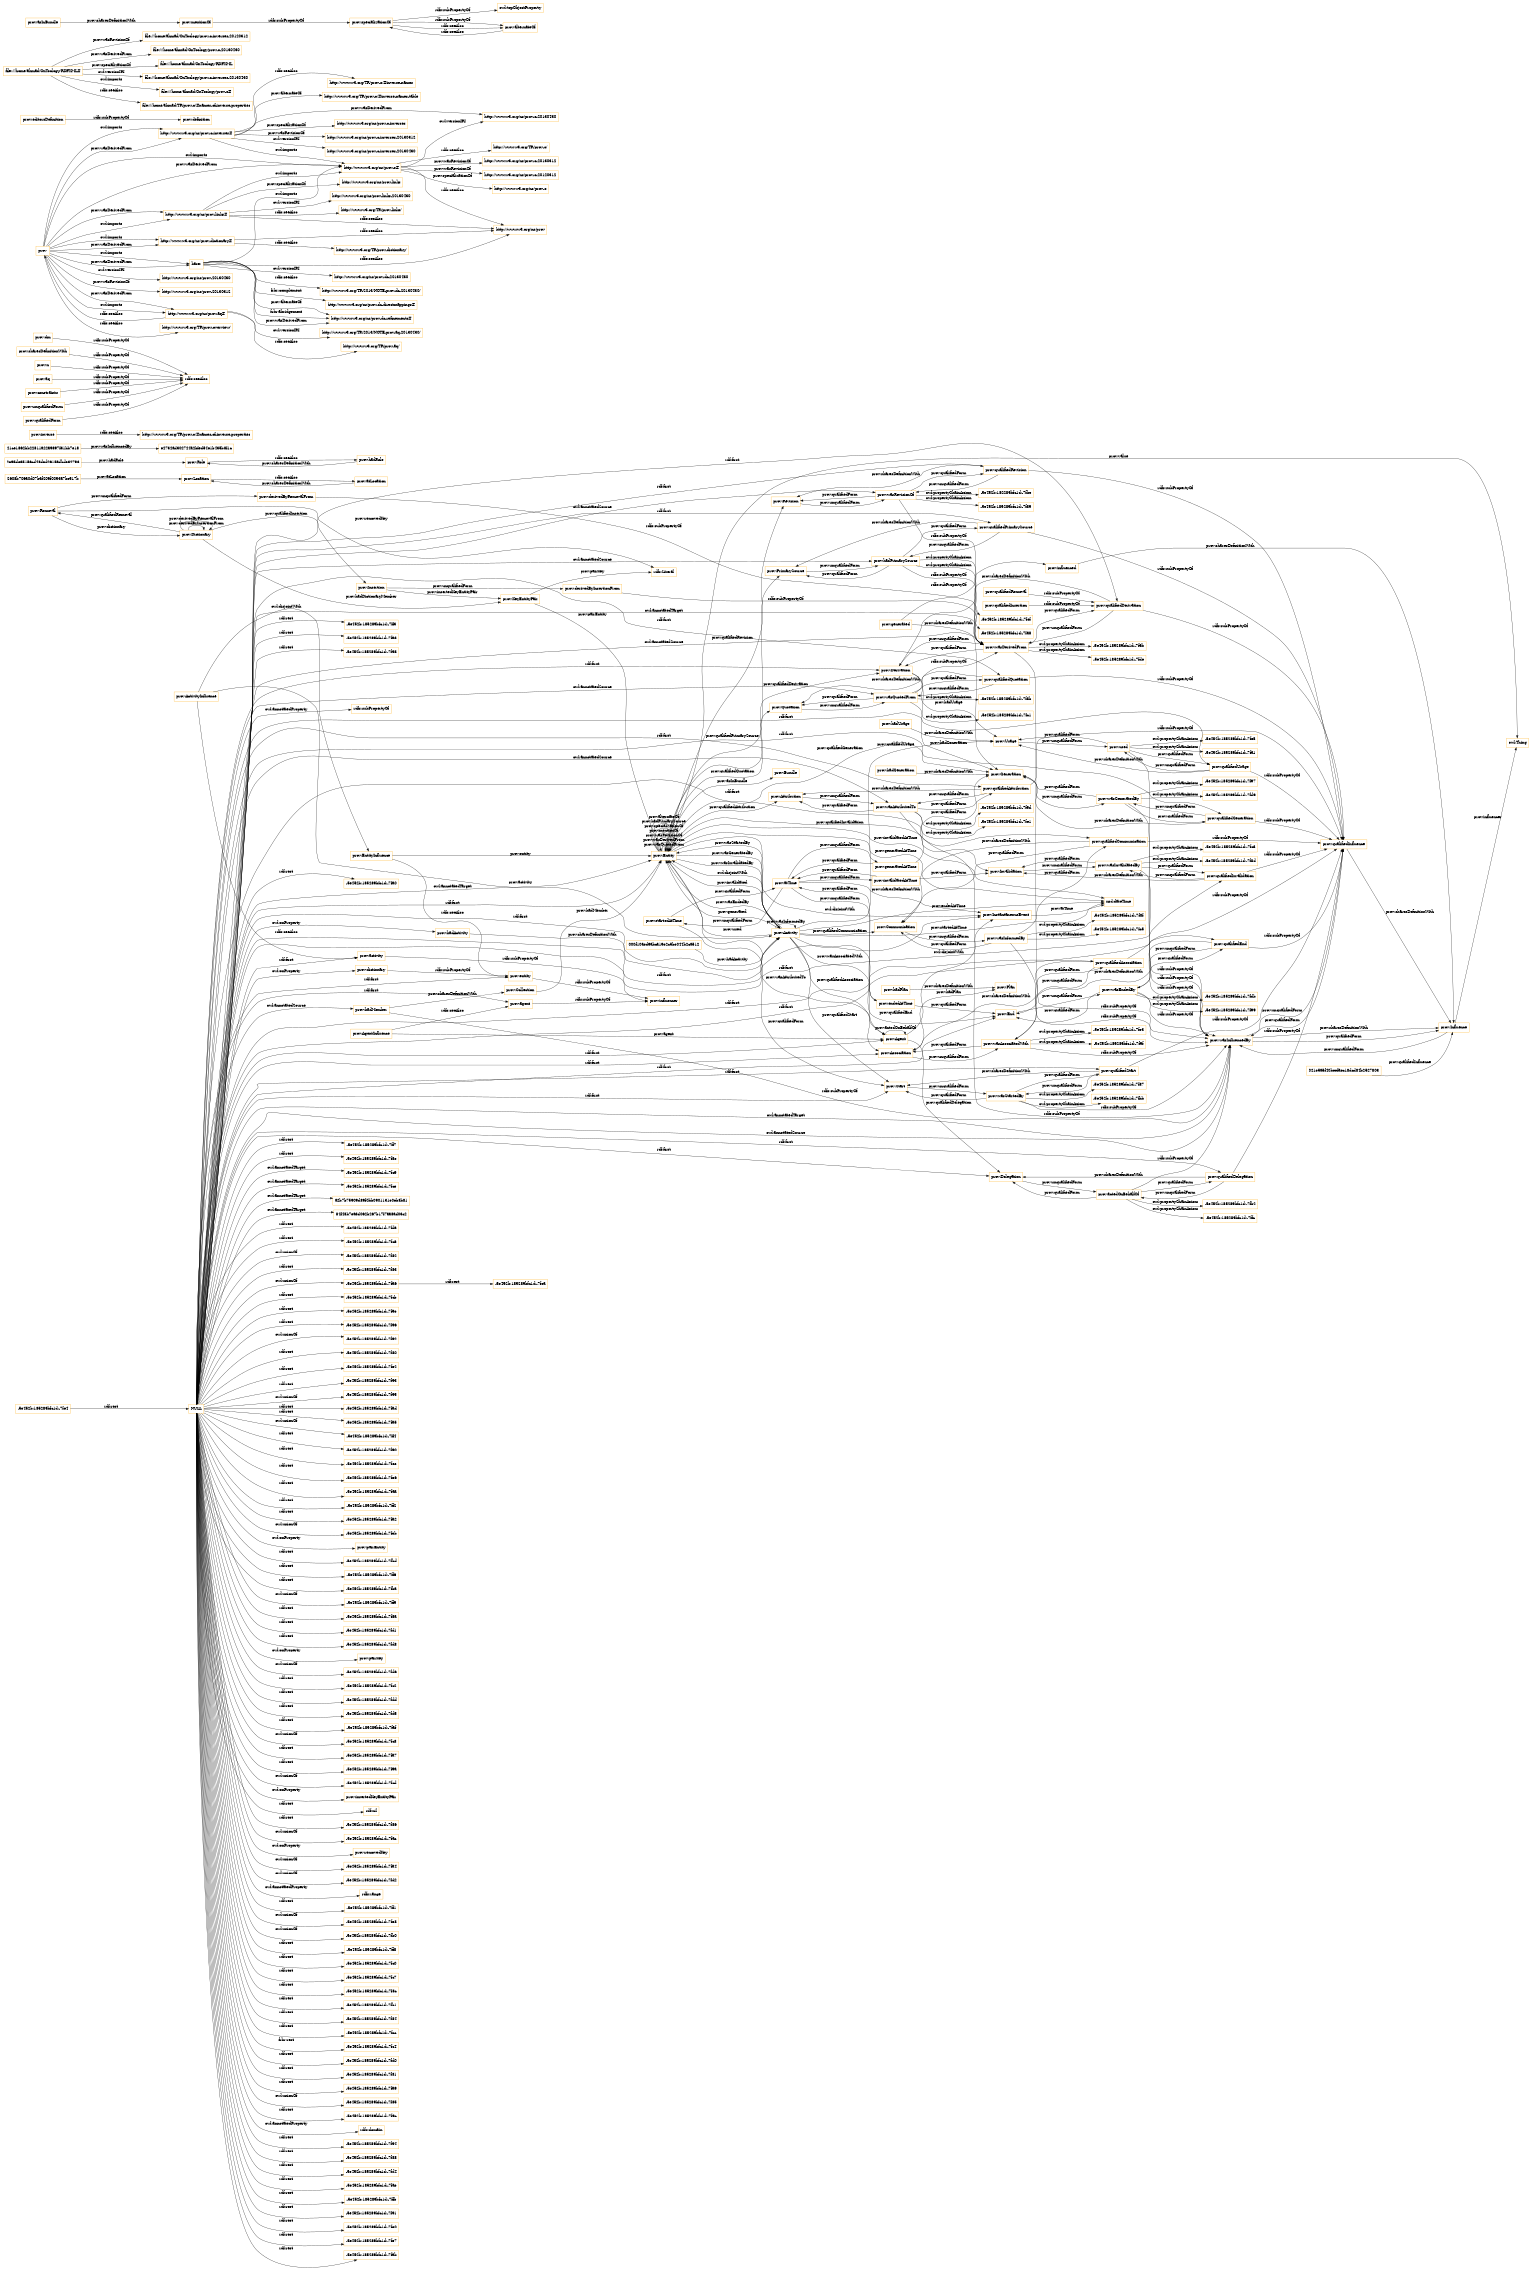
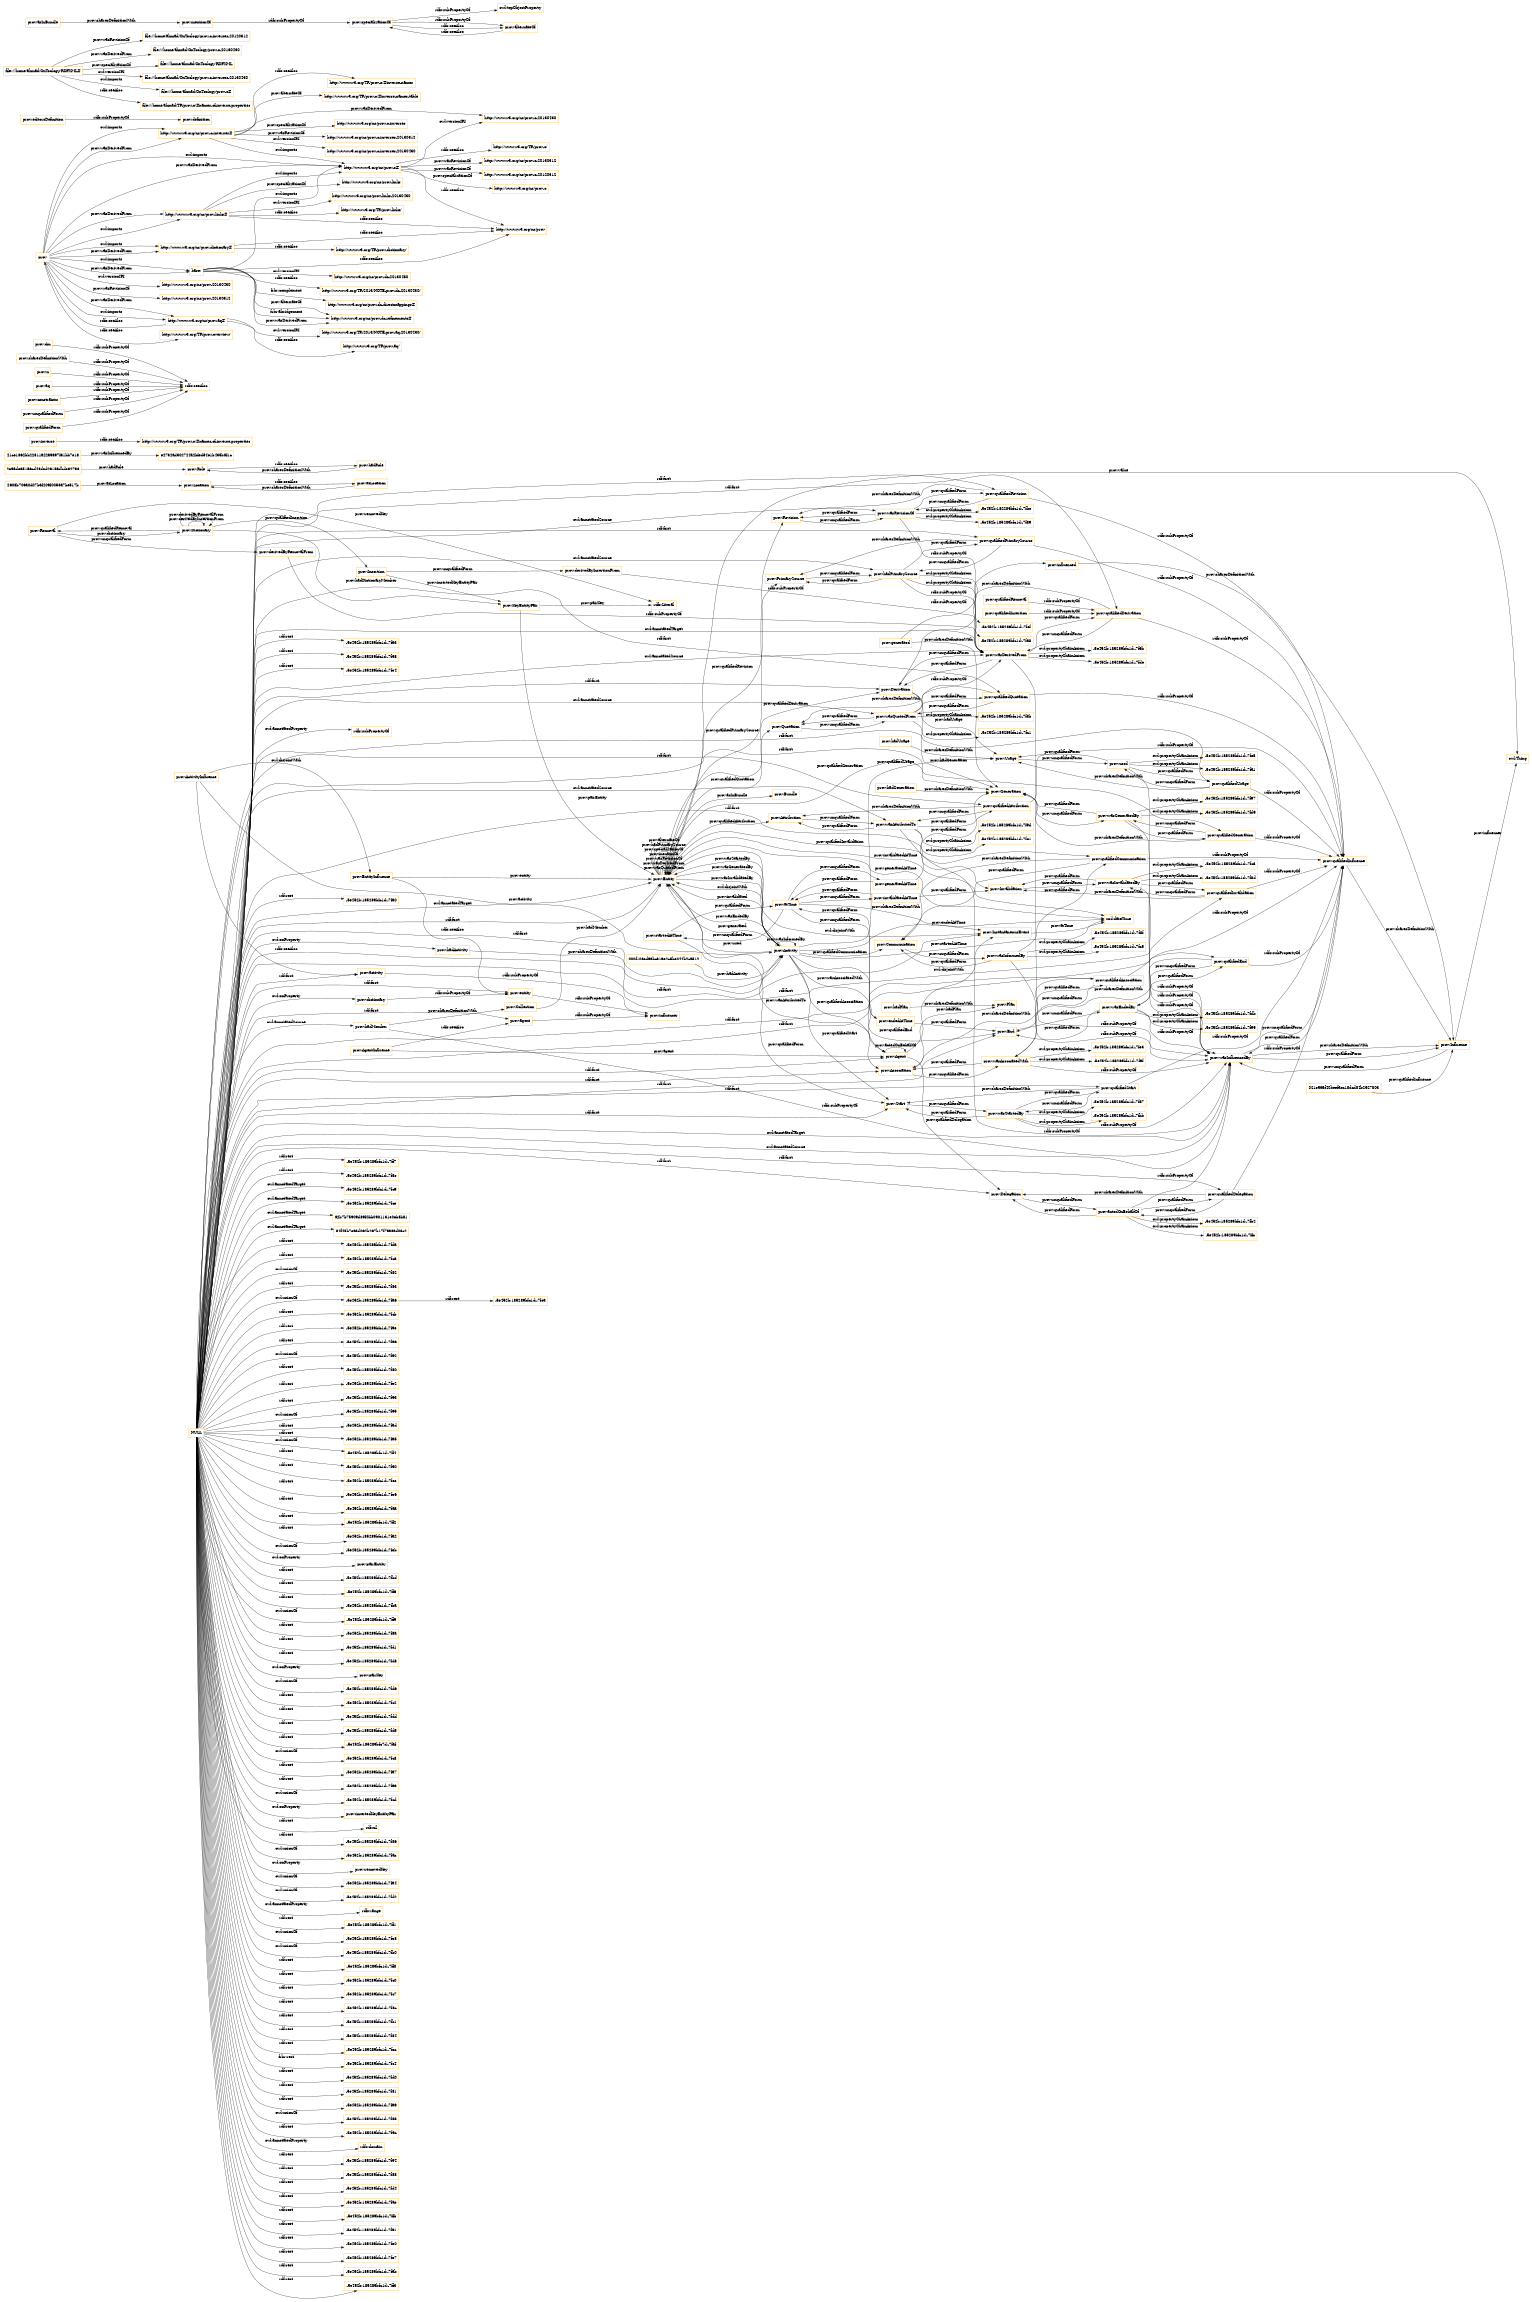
(128, 1409) -> (236, 1011)
(371, 1728) -> (371, 1745)
